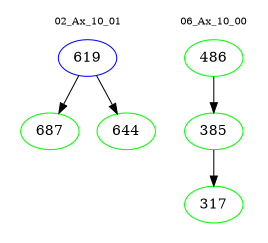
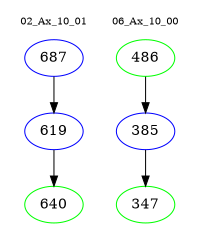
(71, 90) -> (54, 90)
(50, 131) -> (54, 58)
(126, 131) -> (54, 205)
(214, 131) -> (146, 131)
(214, 205) -> (146, 205)
